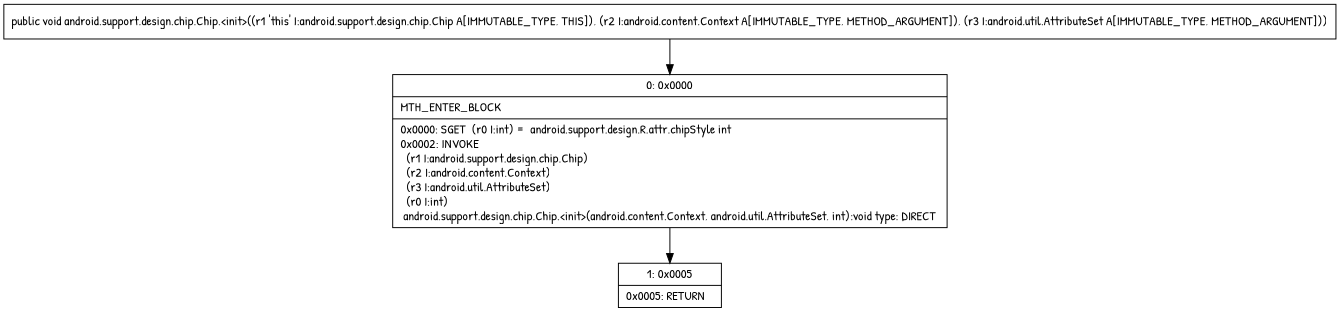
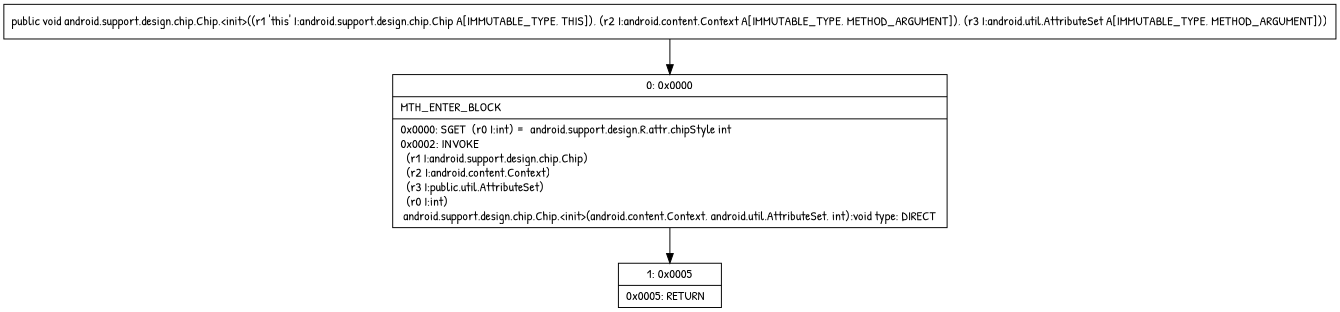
(476, 187) -> (473, 187)
